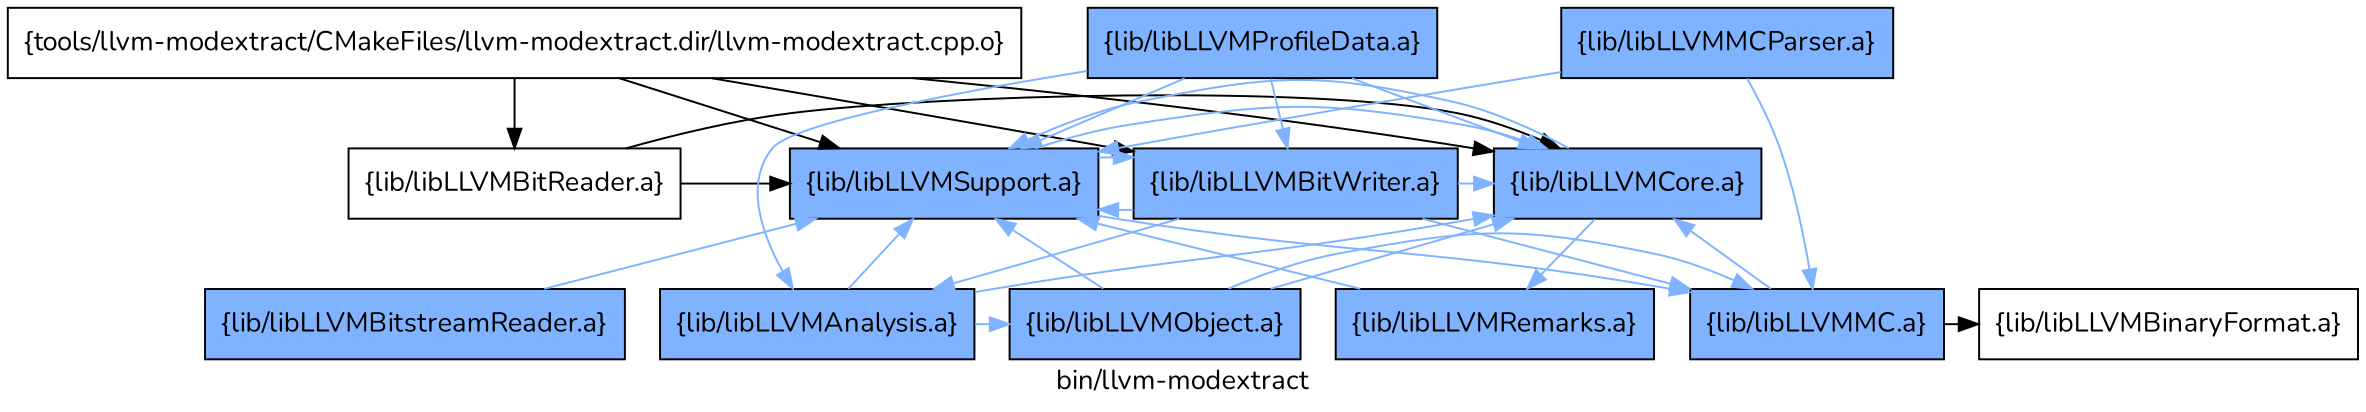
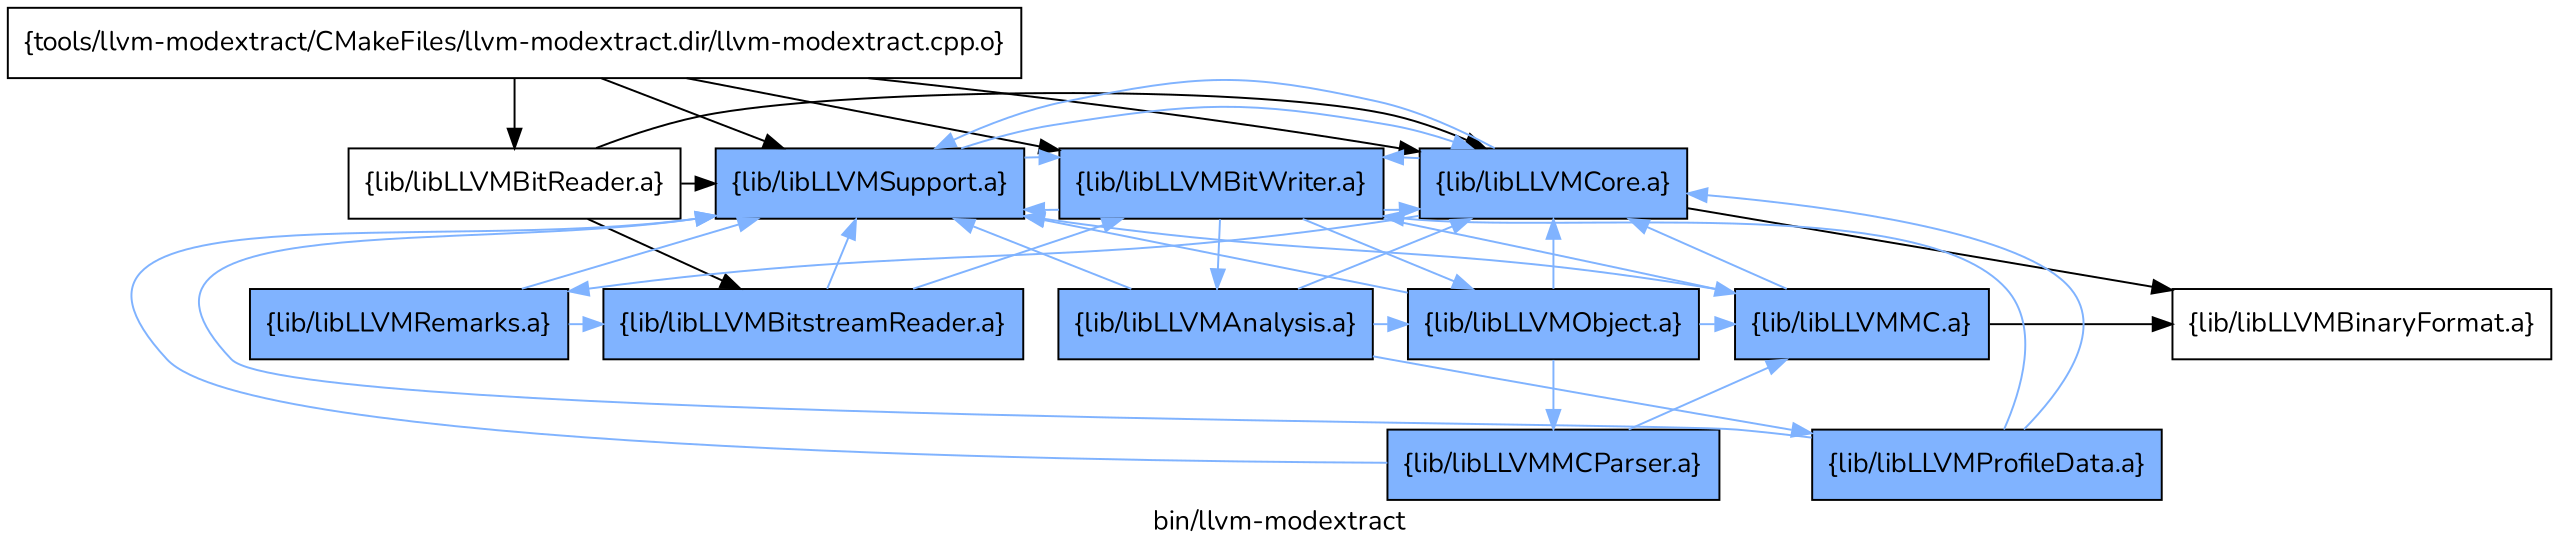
(841, 120) -> (1582, 394)
none -> (1411, 158)
none -> (1348, 238)
(1427, 256) -> (1424, 255)
none -> (672, 258)
none -> (1990, 259)
none -> (970, 270)
none -> (576, 324)
none -> (1553, 376)
